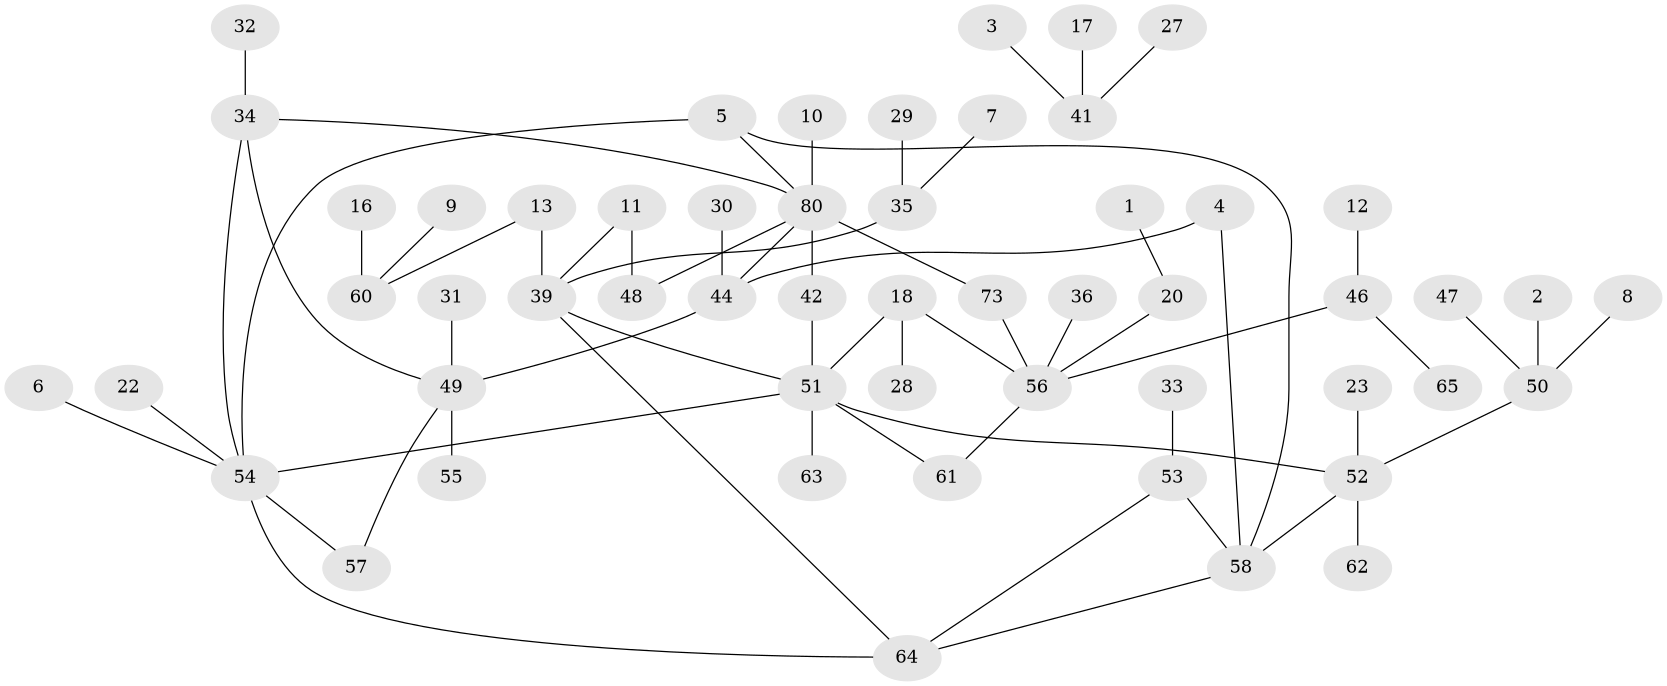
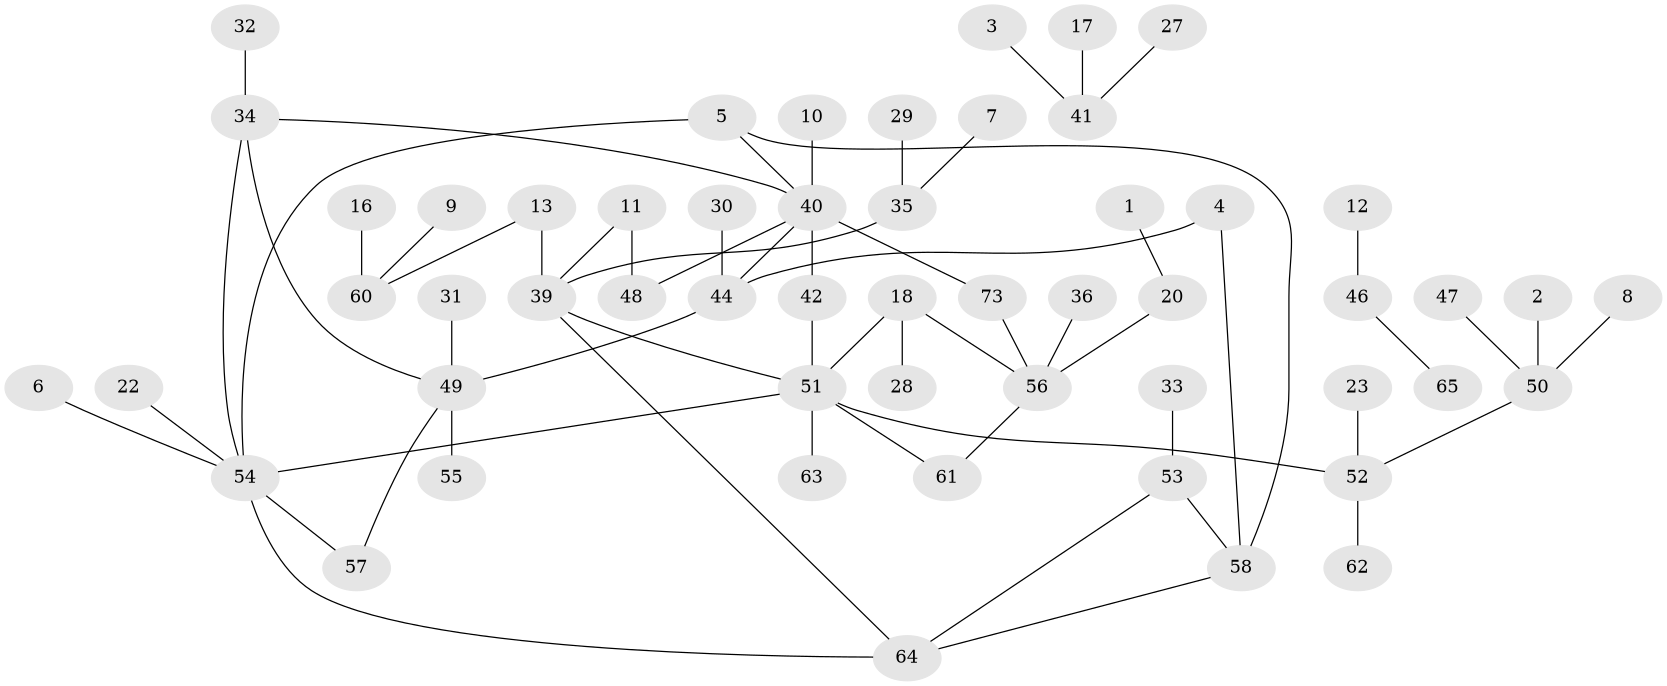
(812, 208) -> (812, 208)
(1198, 343) -> none
(1300, 523) -> none
